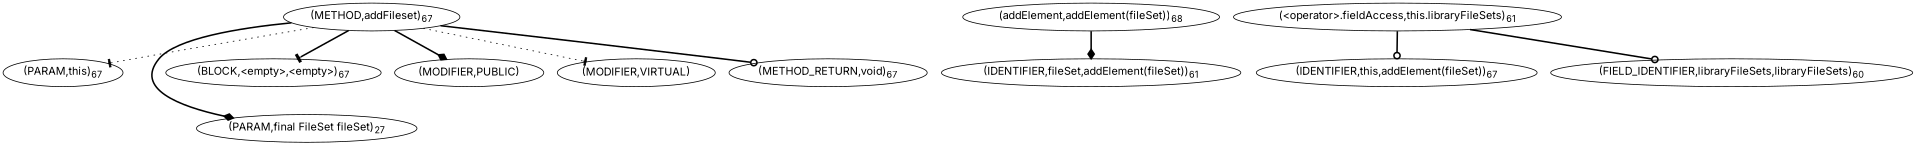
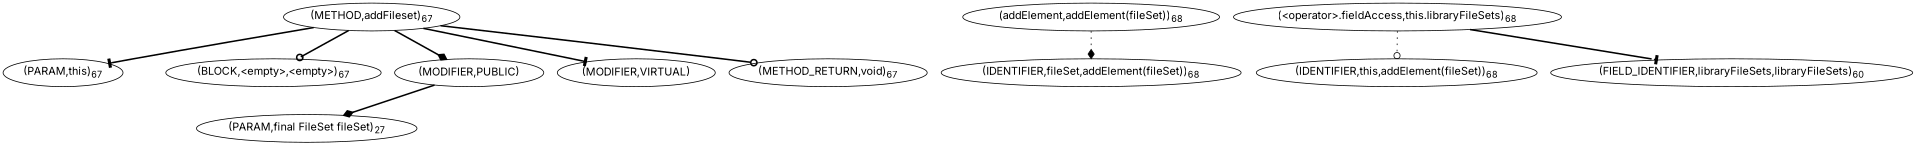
(1511, 16) -> (1511, 16)
(1091, 40) -> (1091, 40)
(1397, 42) -> (1397, 42)
(325, 44) -> (325, 44)
(1561, 44) -> (1561, 44)
(213, 45) -> (213, 45)
(503, 45) -> (503, 45)
(178, 46) -> (394, 99)
(1194, 72) -> (1194, 72)
(1492, 72) -> (1492, 72)
